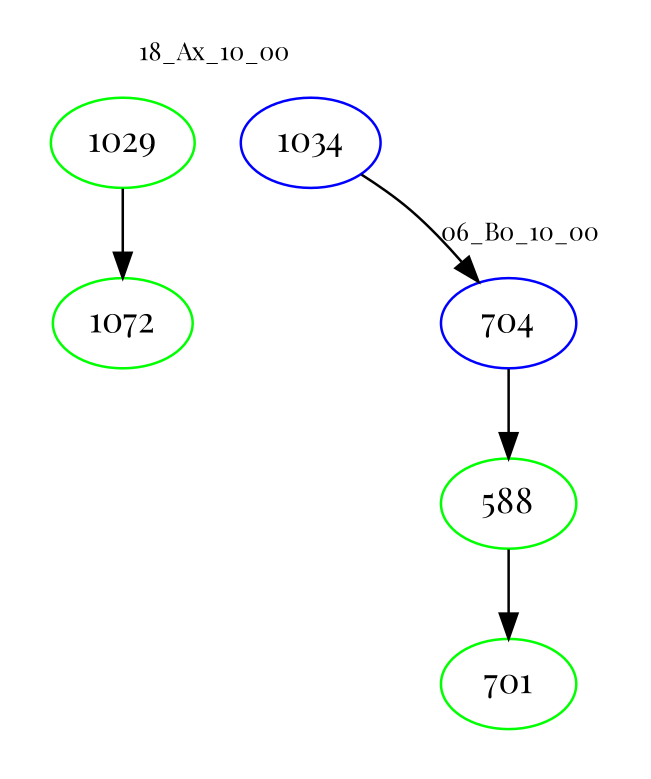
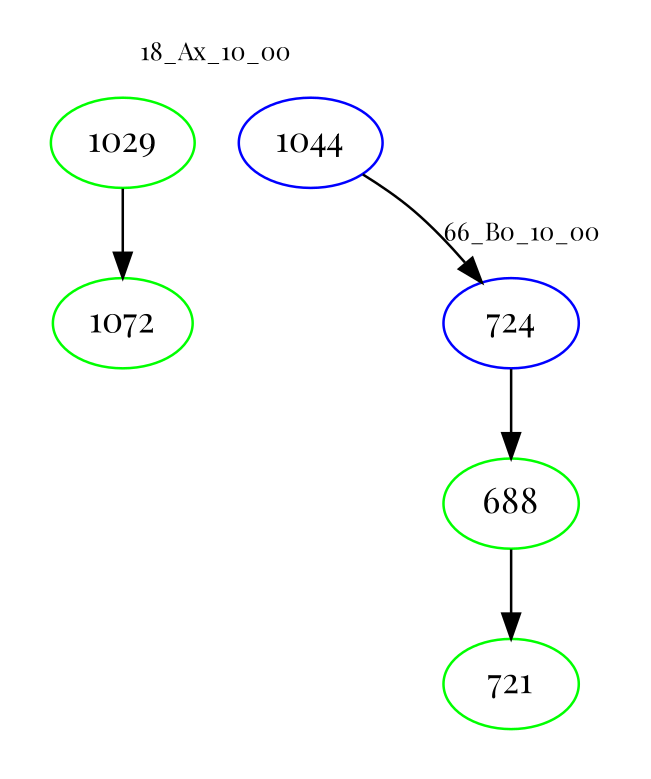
(311, 143) -> (311, 143)
(521, 234) -> (522, 234)
(509, 323) -> (511, 323)
(509, 504) -> (511, 504)
(509, 684) -> (511, 684)
